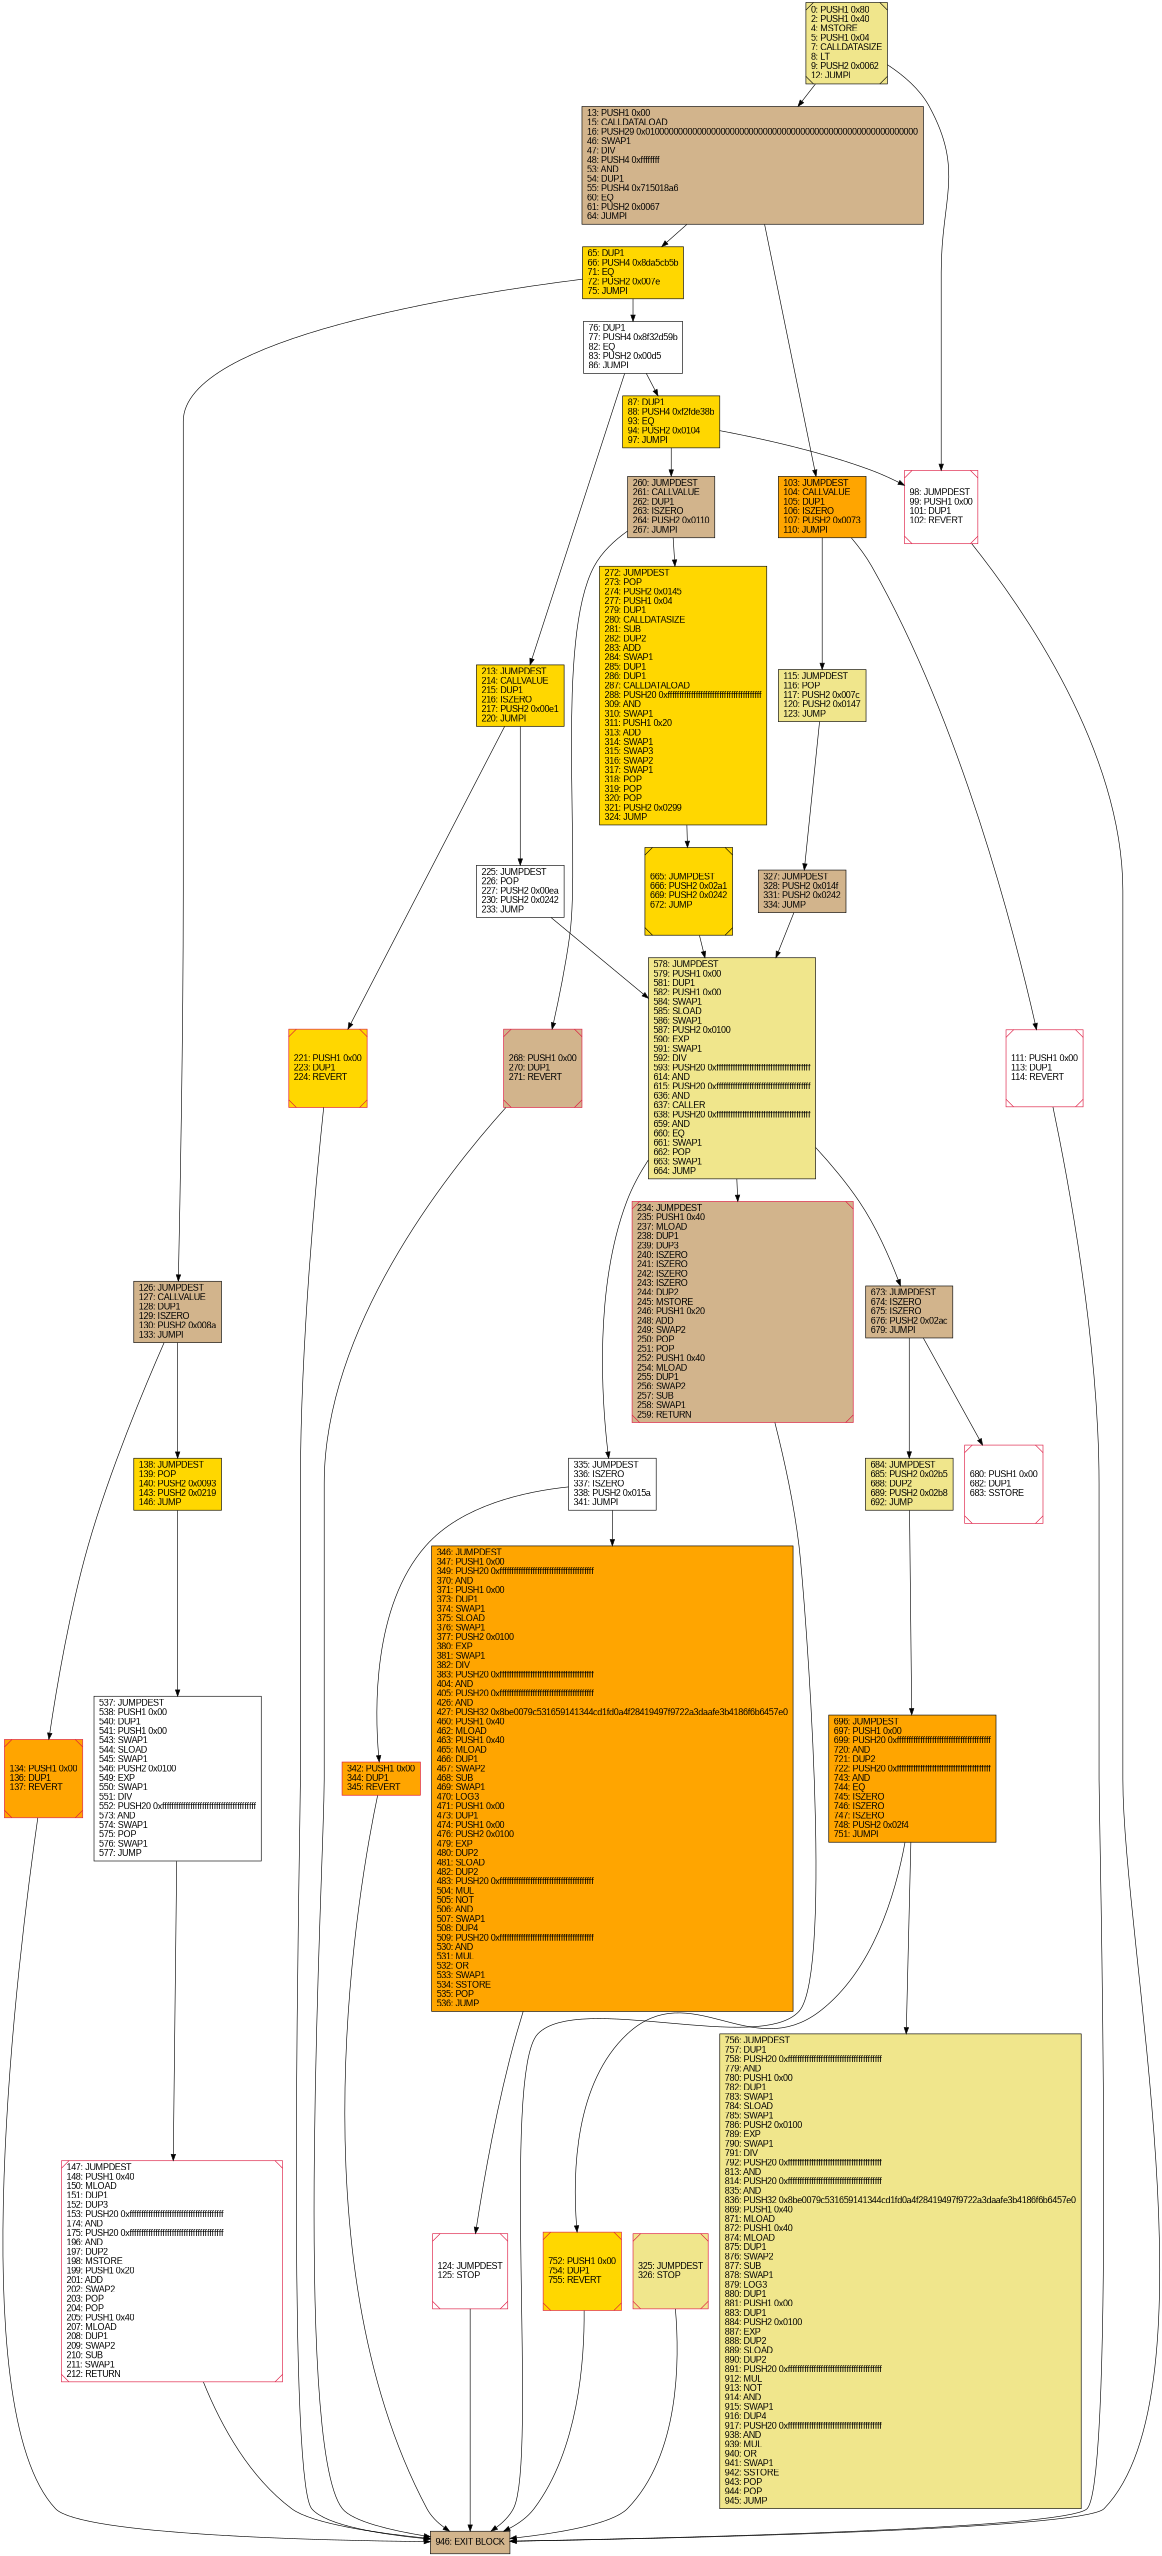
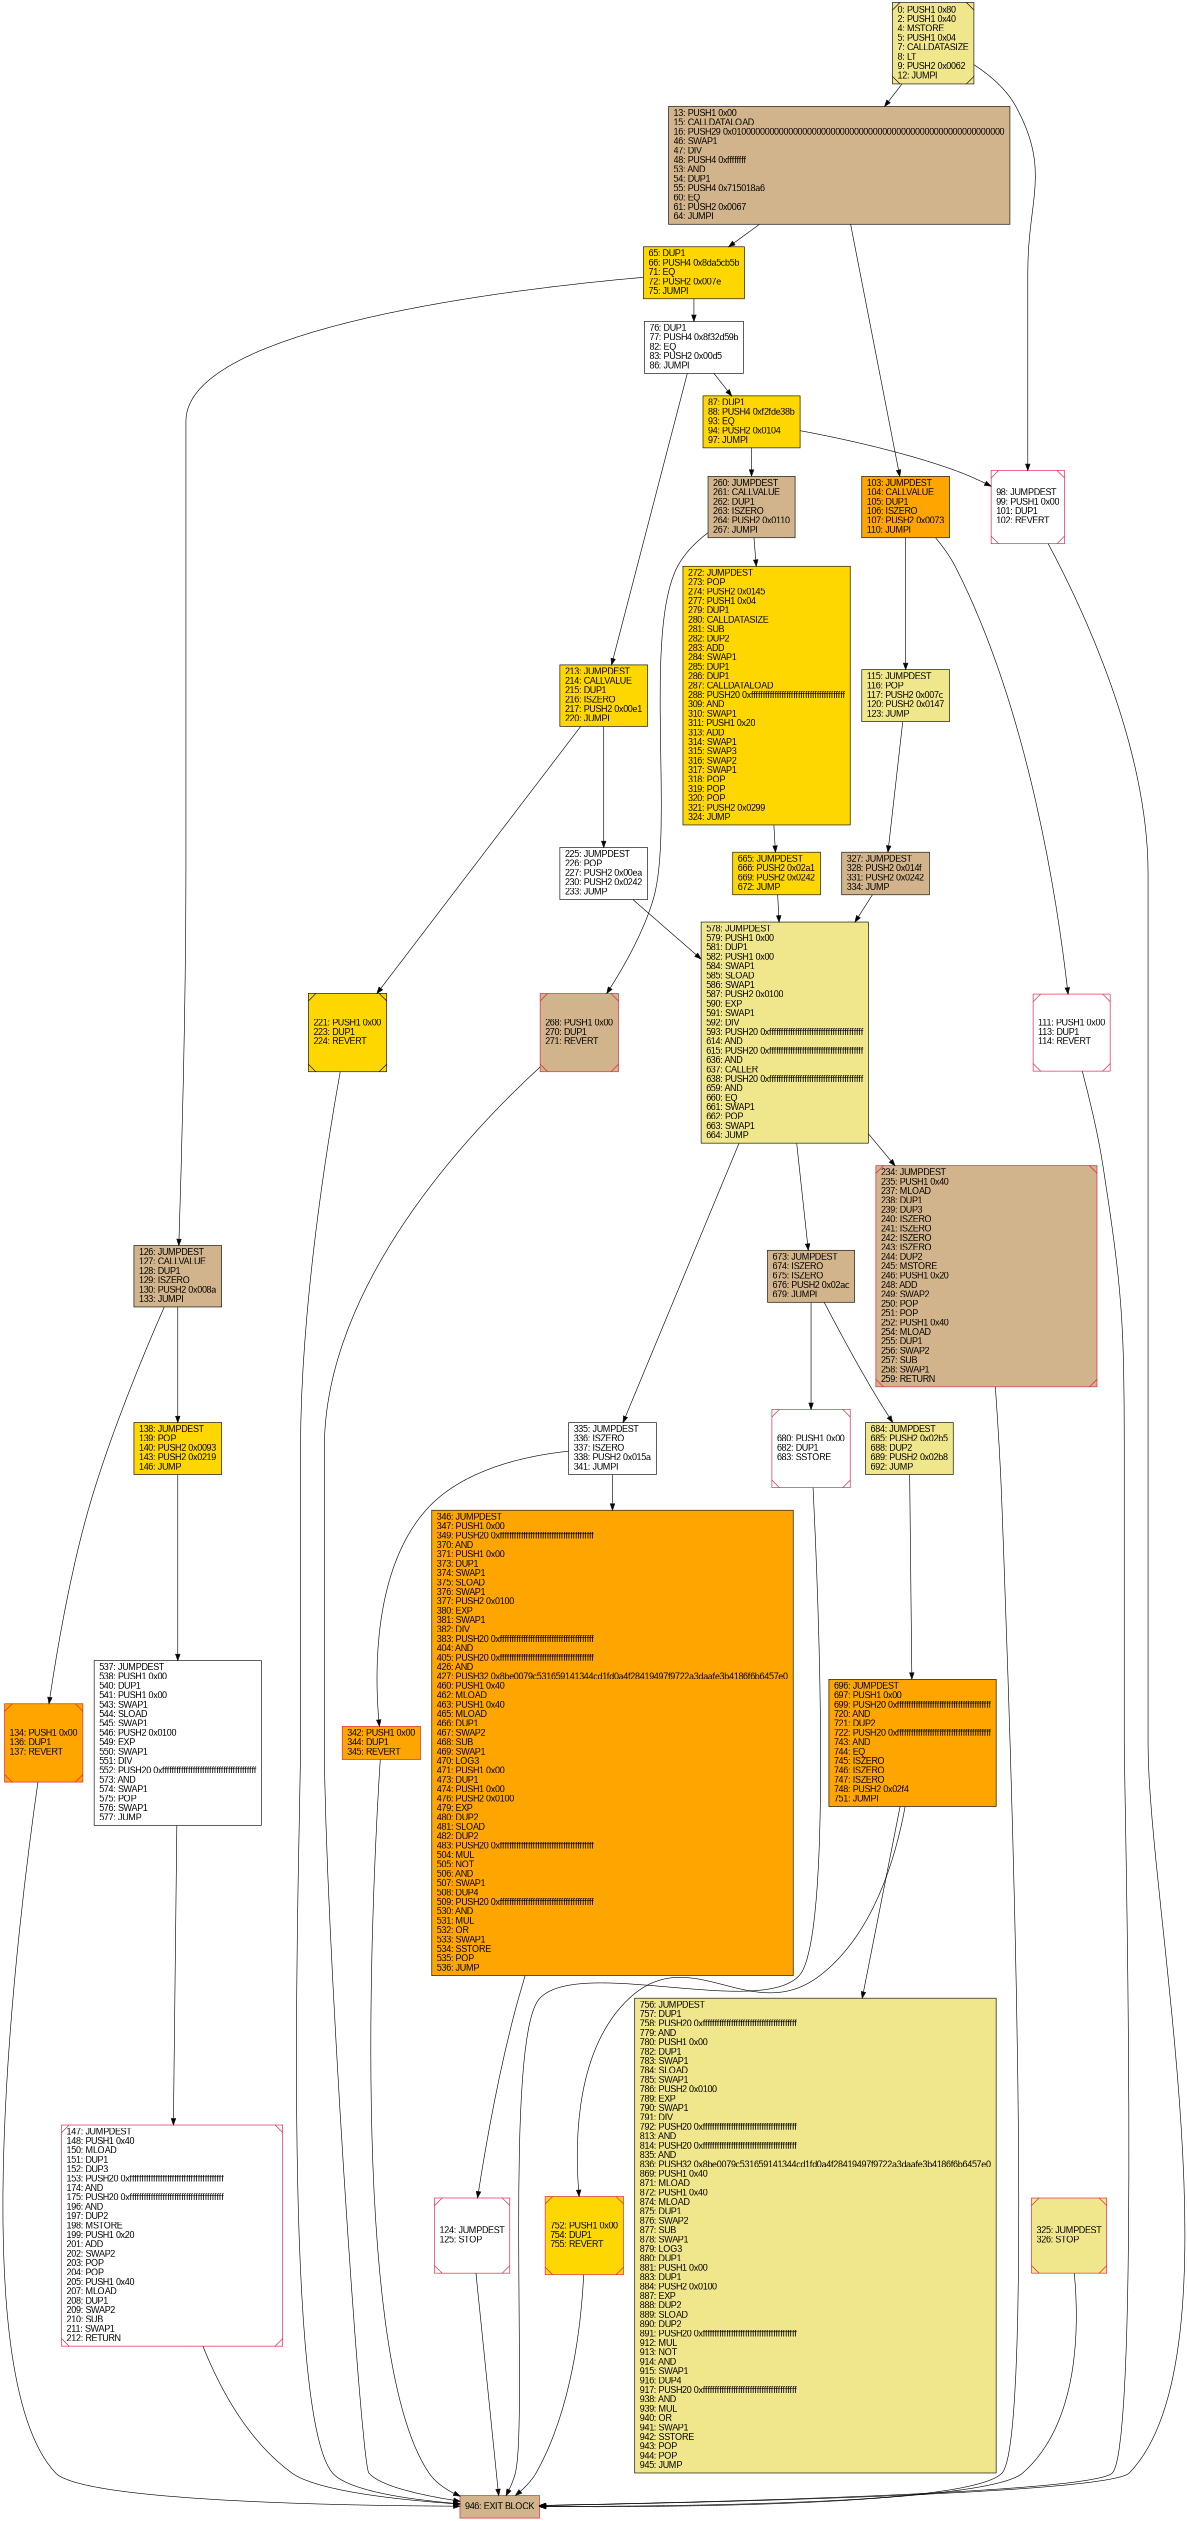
(689, 891) -> (777, 873)
(328, 1068) -> (348, 1033)
none -> (667, 1987)
(470, 2543) -> (500, 2507)
